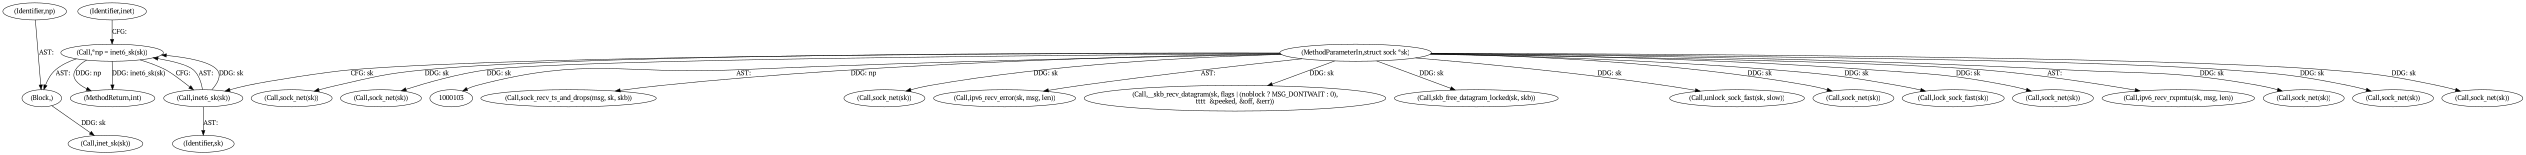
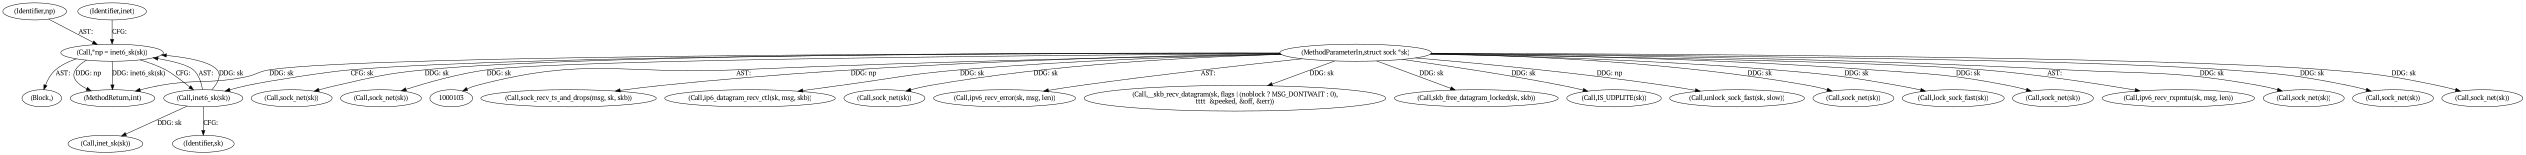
(38, 52) -> (71, 31)
none -> (509, 59)
(1610, 73) -> (1610, 73)
none -> (750, 98)
none -> (1614, 98)
(71, 119) -> (157, 120)
(212, 123) -> (212, 123)
